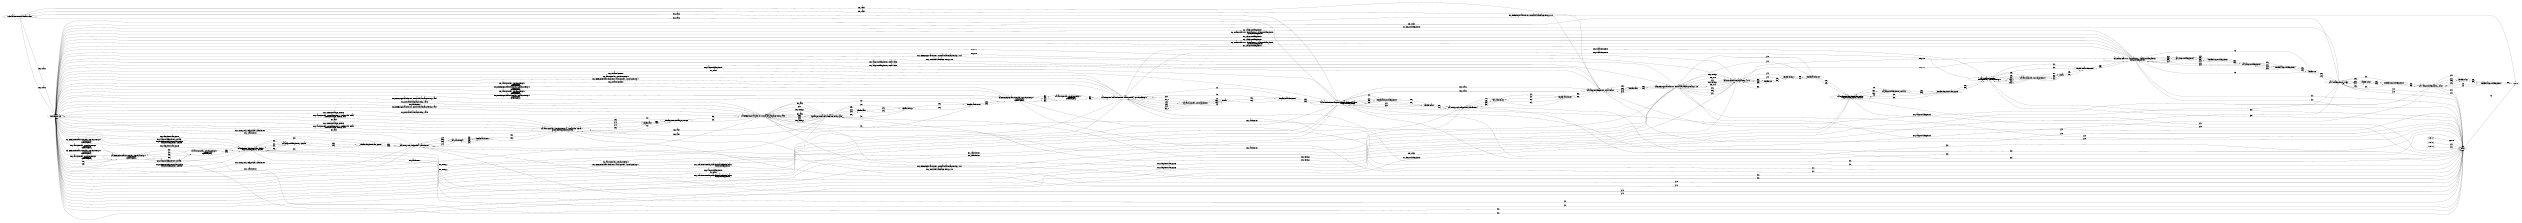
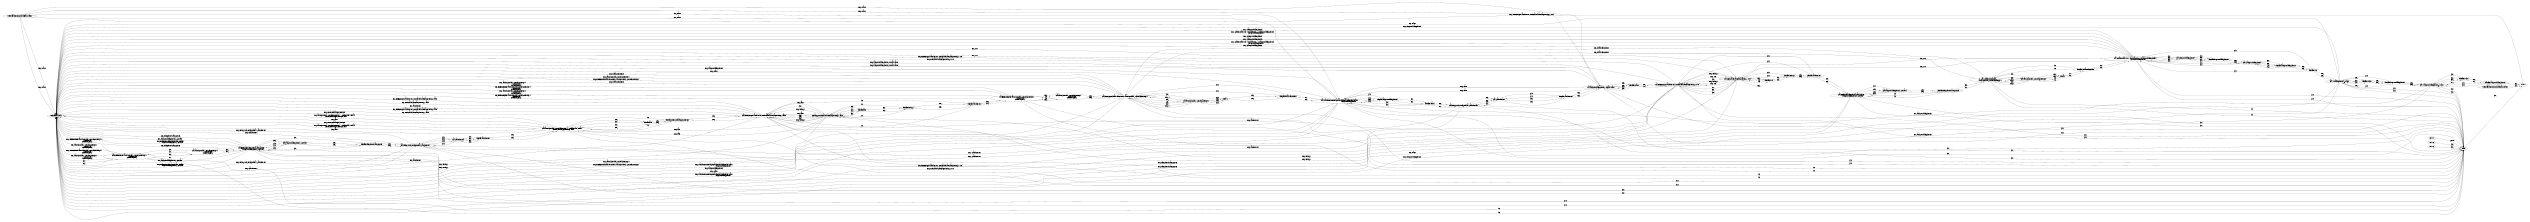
none -> (2495, 87)
(56, 116) -> (56, 116)
